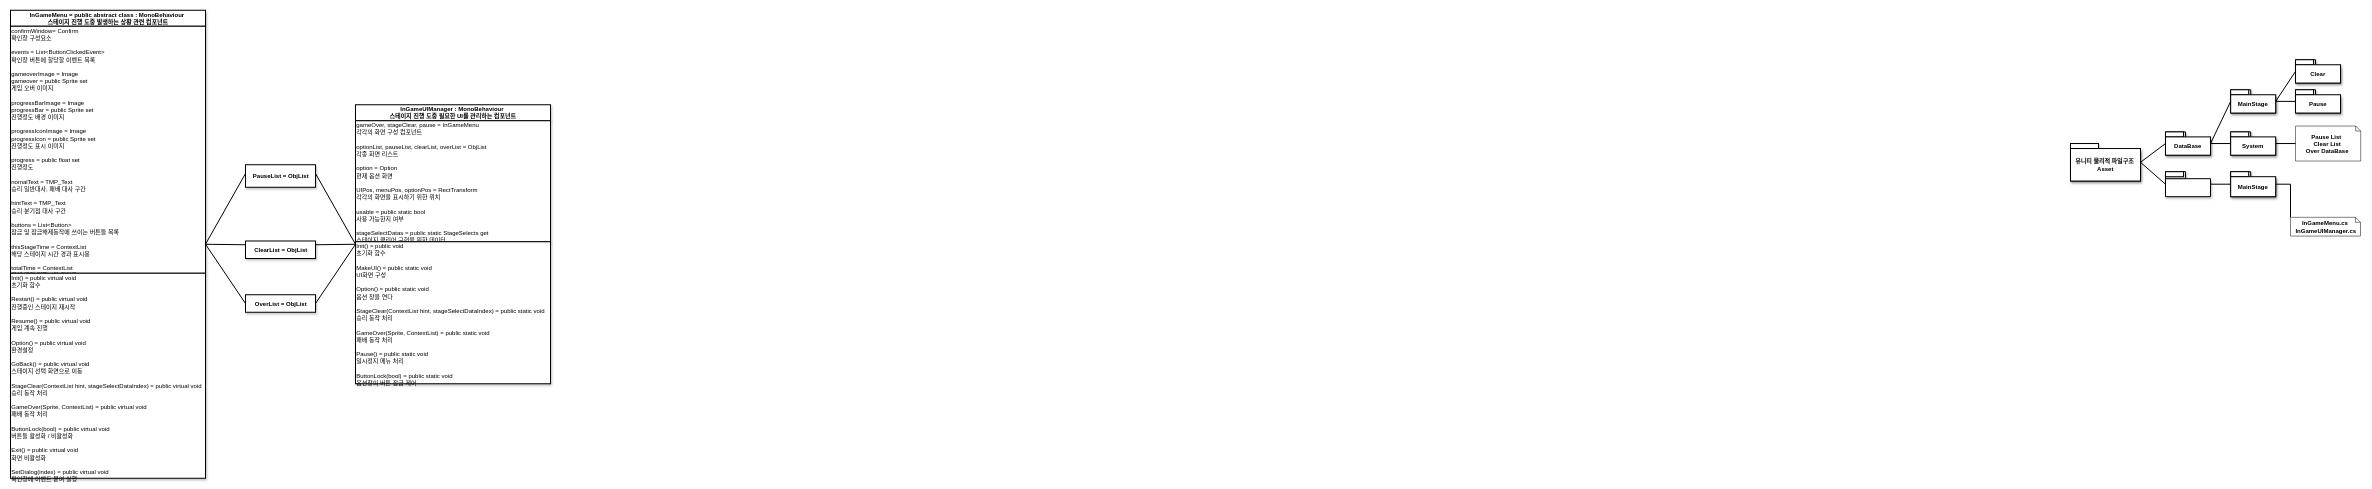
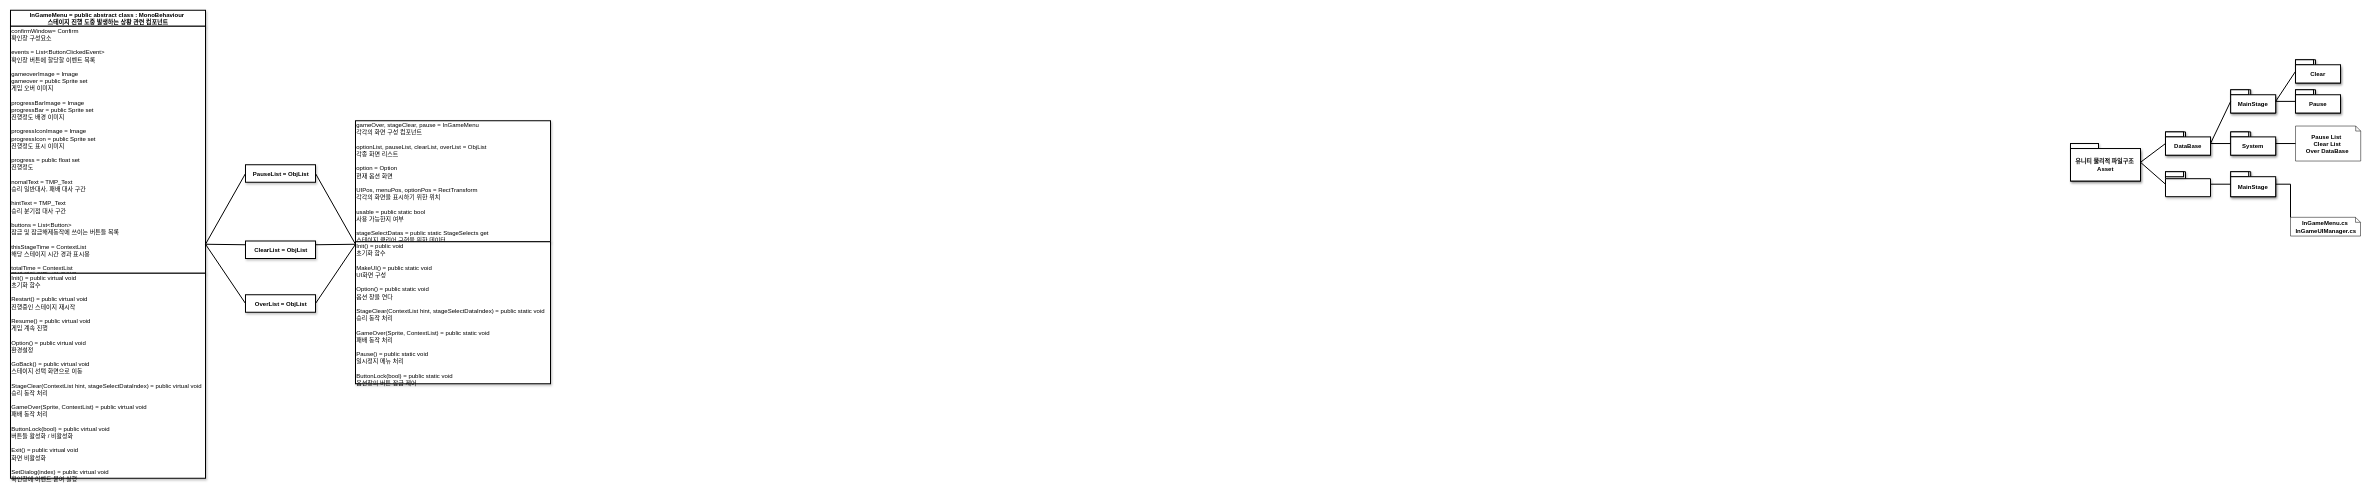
(453, 113) -> none
(280, 176) -> (280, 174)
